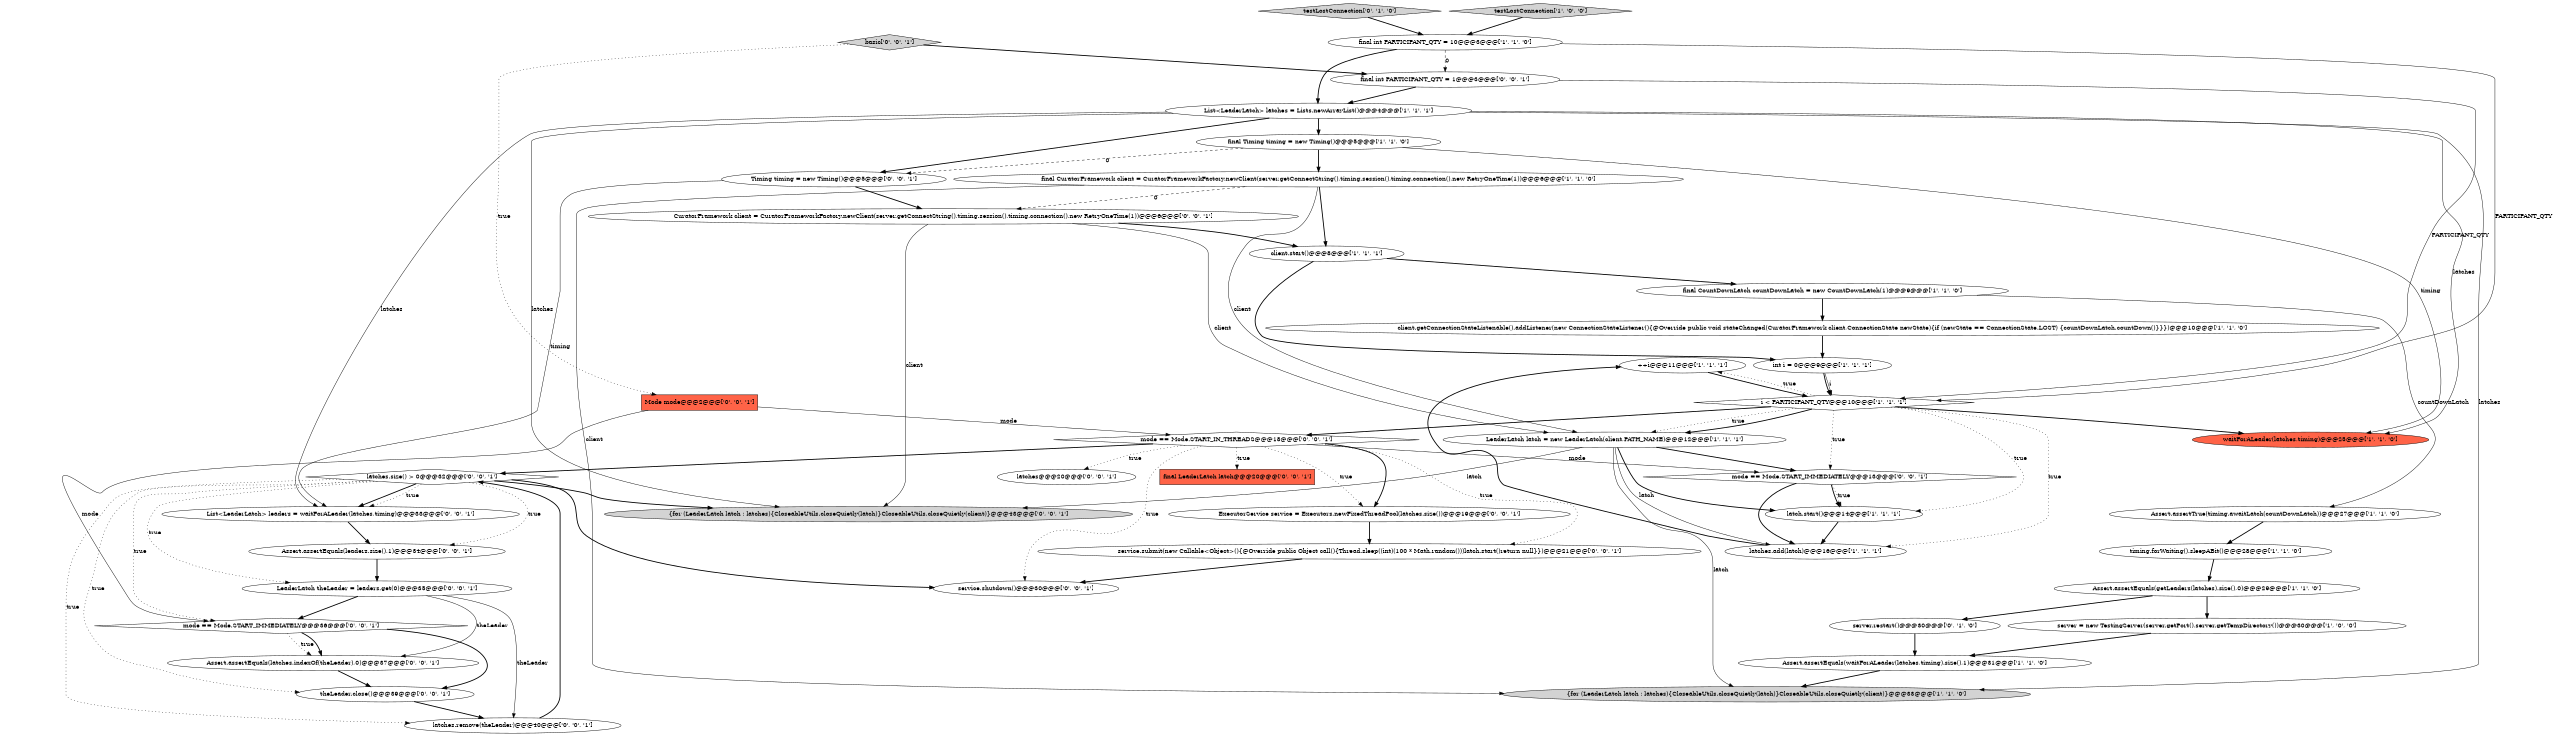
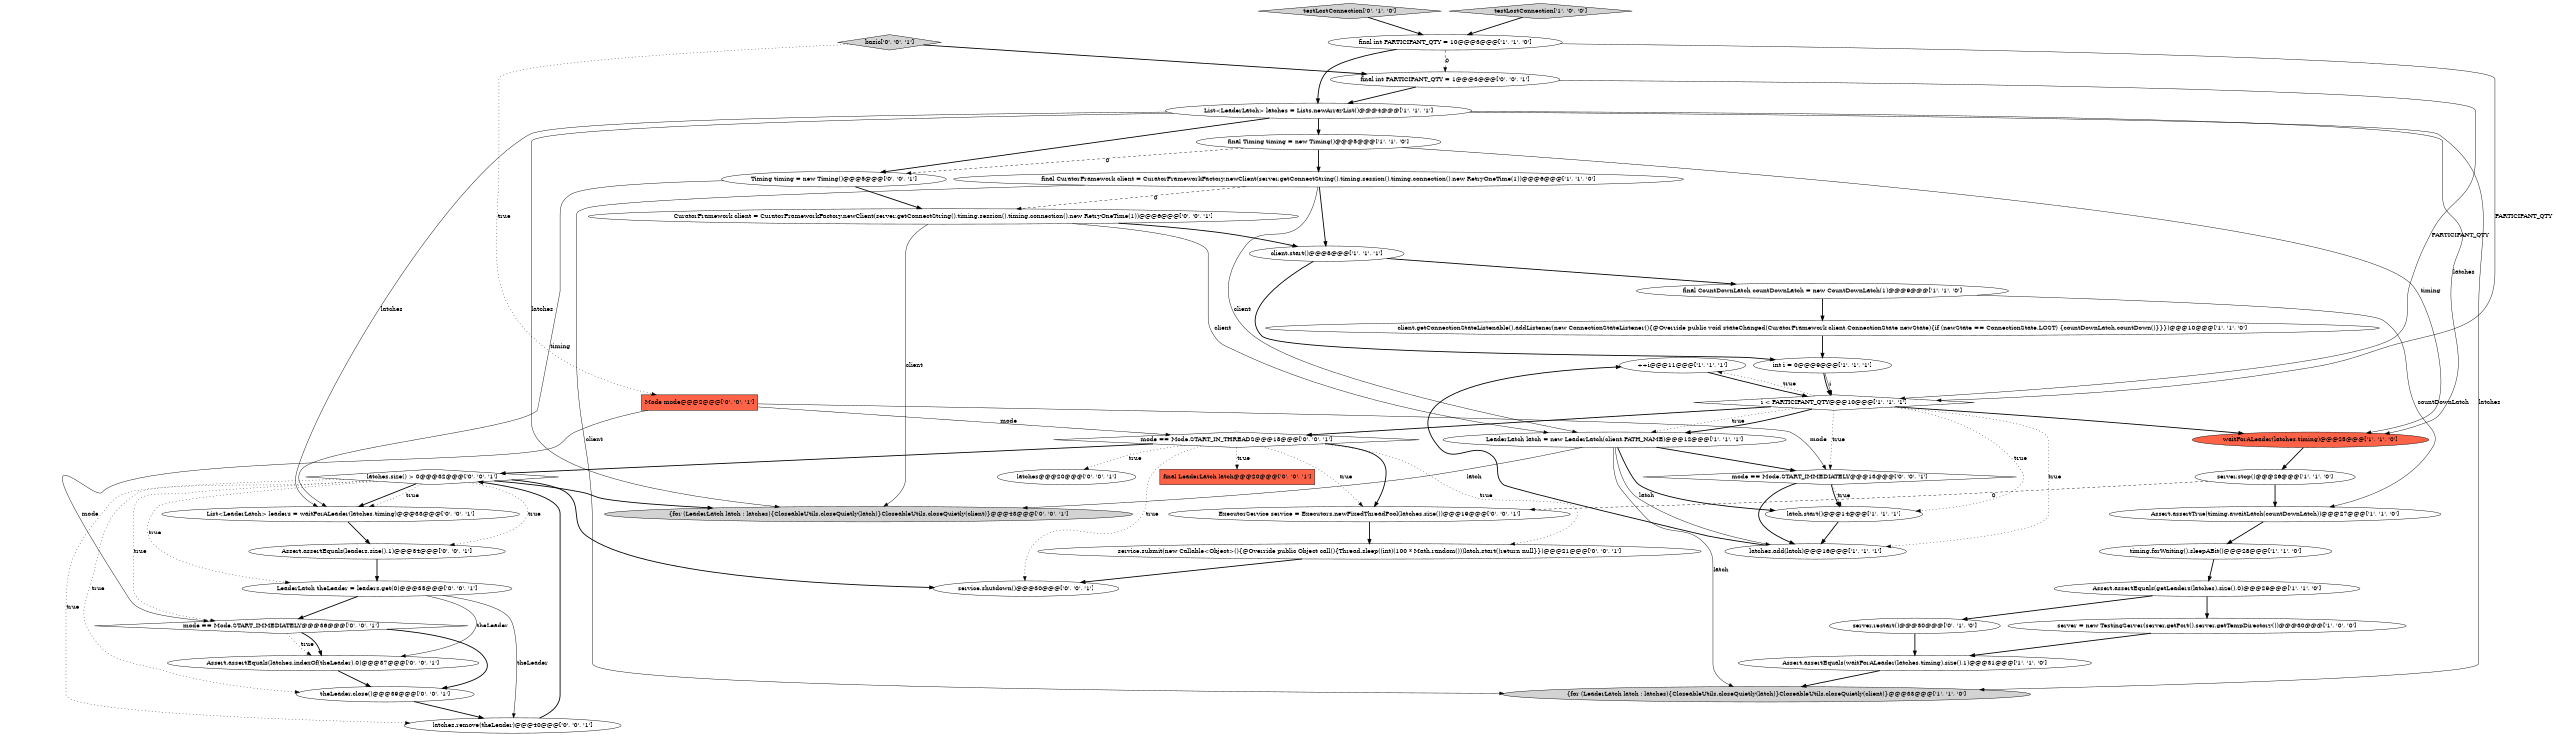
(1542, 459) -> (1298, 414)
none -> (2275, 477)
